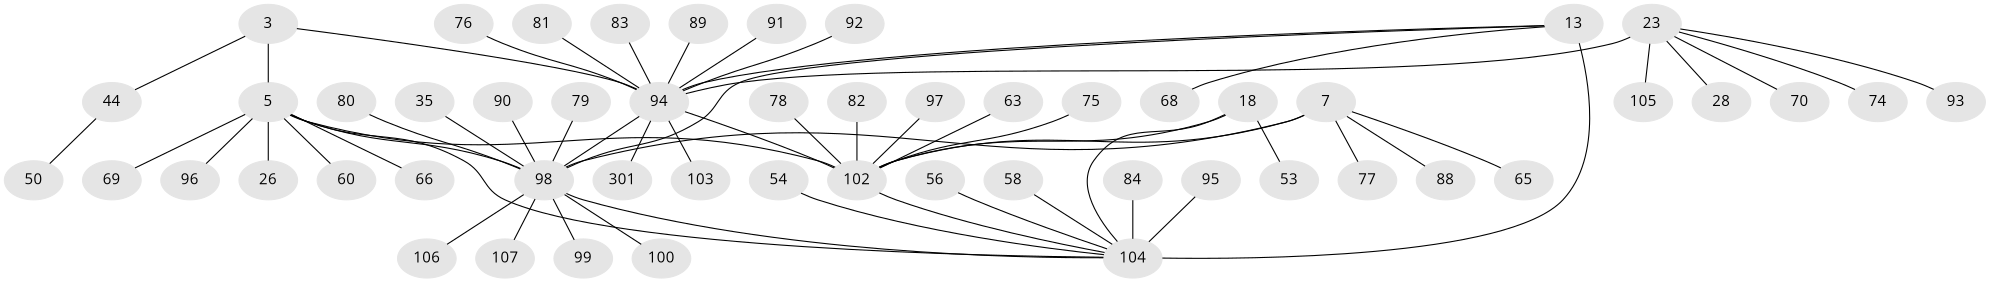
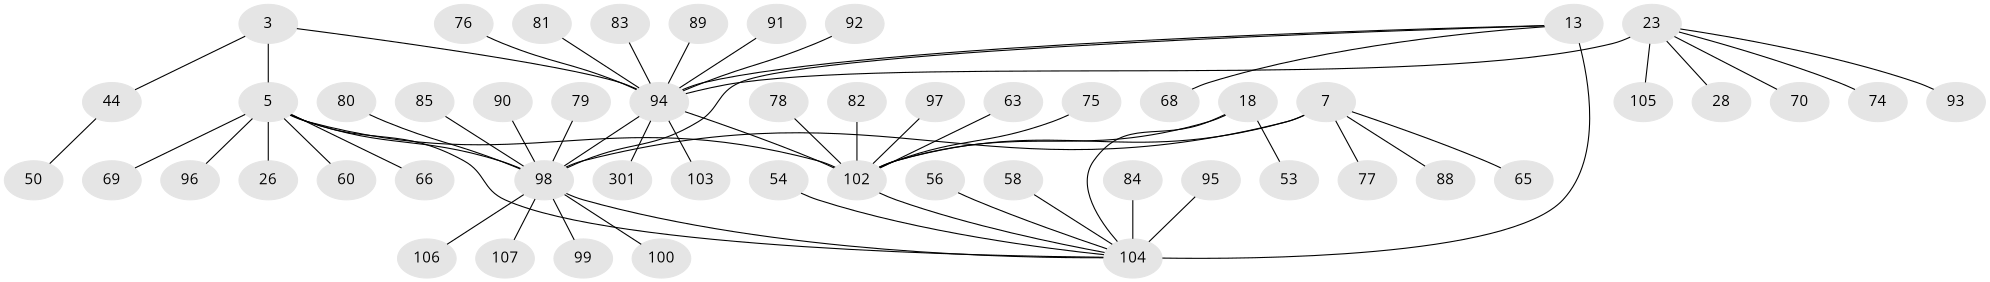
(425, 102) -> (425, 102)
